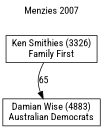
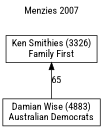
(38, 77) -> (52, 84)
